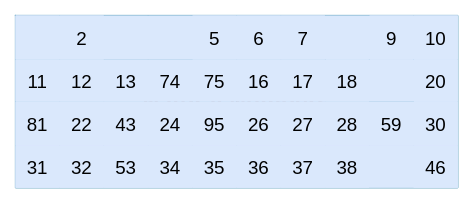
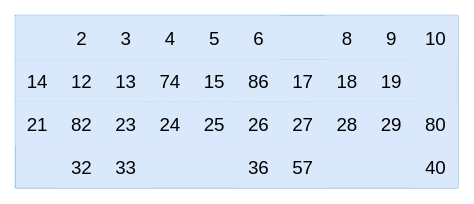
none -> (126, 38)
none -> (170, 38)
(303, 38) -> none
none -> (347, 38)
(38, 81) -> (38, 81)
(215, 81) -> (215, 81)
(259, 81) -> (259, 81)
none -> (392, 81)
(436, 81) -> none
(38, 124) -> (38, 124)
(82, 124) -> (82, 124)
(126, 124) -> (126, 124)
(215, 124) -> (215, 124)
(392, 124) -> (392, 124)
(436, 124) -> (436, 124)
(38, 167) -> none
(126, 167) -> (126, 167)
(170, 167) -> none
(215, 167) -> none
(303, 167) -> (303, 167)
(347, 167) -> none
(436, 167) -> (436, 167)
